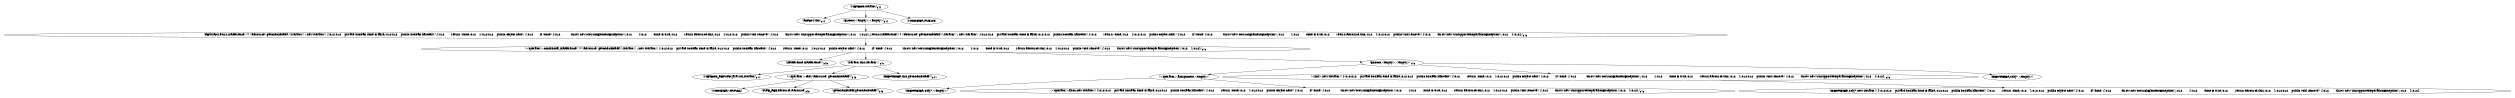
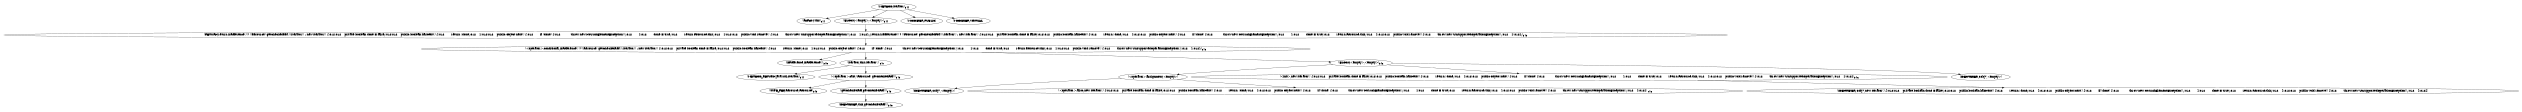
(887, 70) -> (866, 97)
(935, 77) -> (891, 105)
(773, 84) -> (930, 14)
